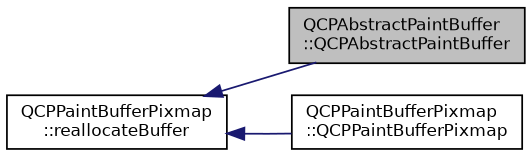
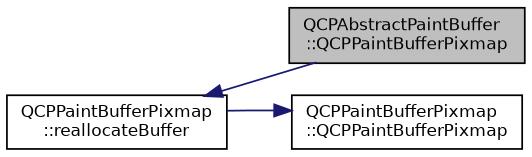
(407, 36) -> (407, 36)
(268, 134) -> (250, 110)
